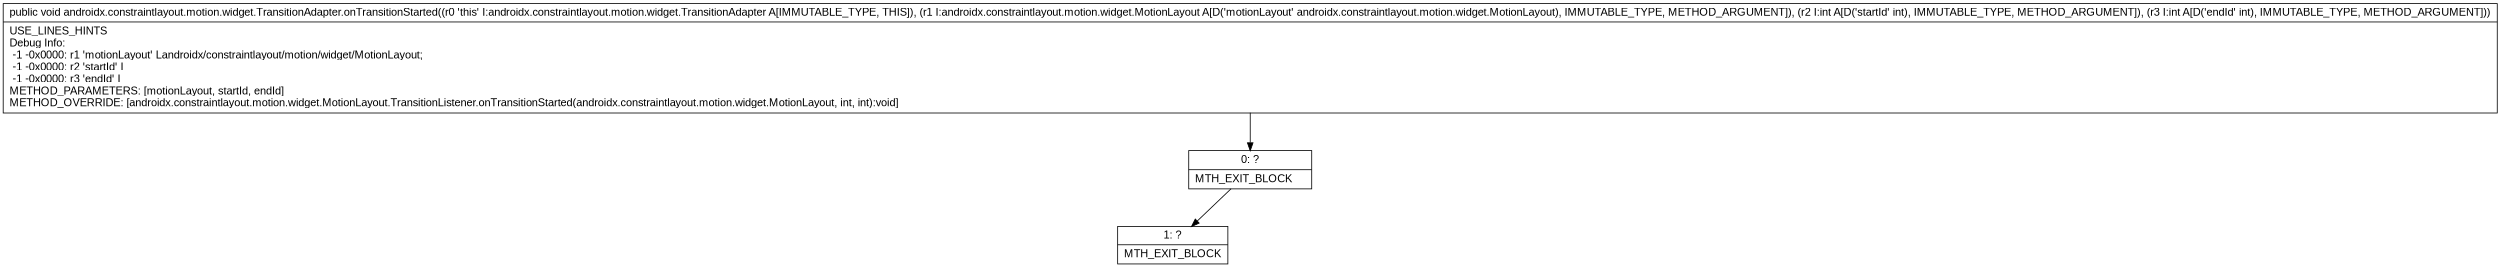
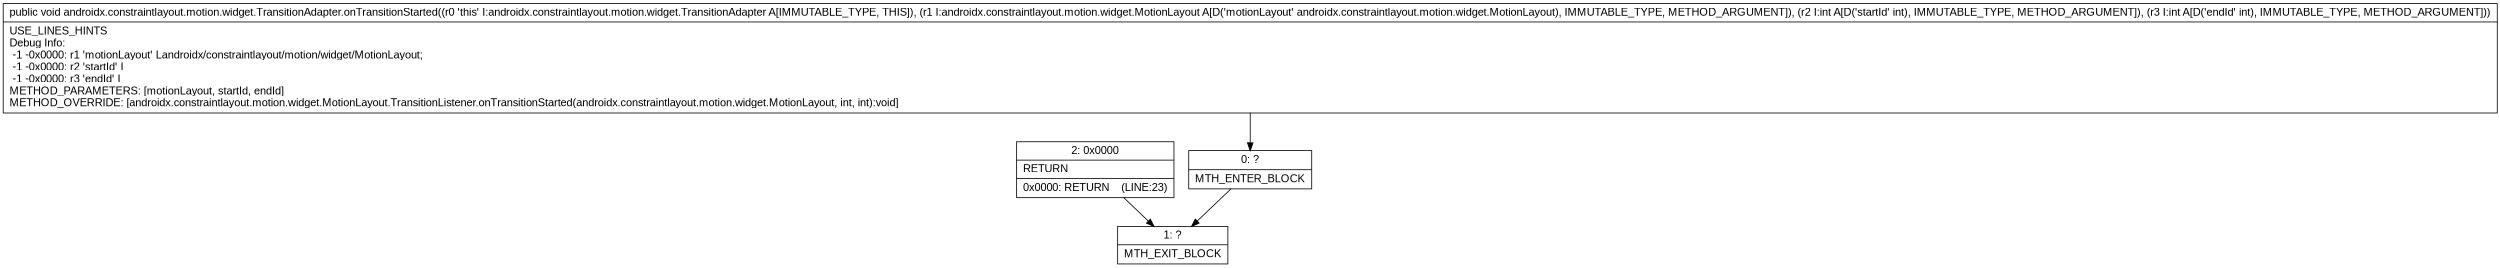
none -> (1095, 170)
(1244, 179) -> (1250, 179)
